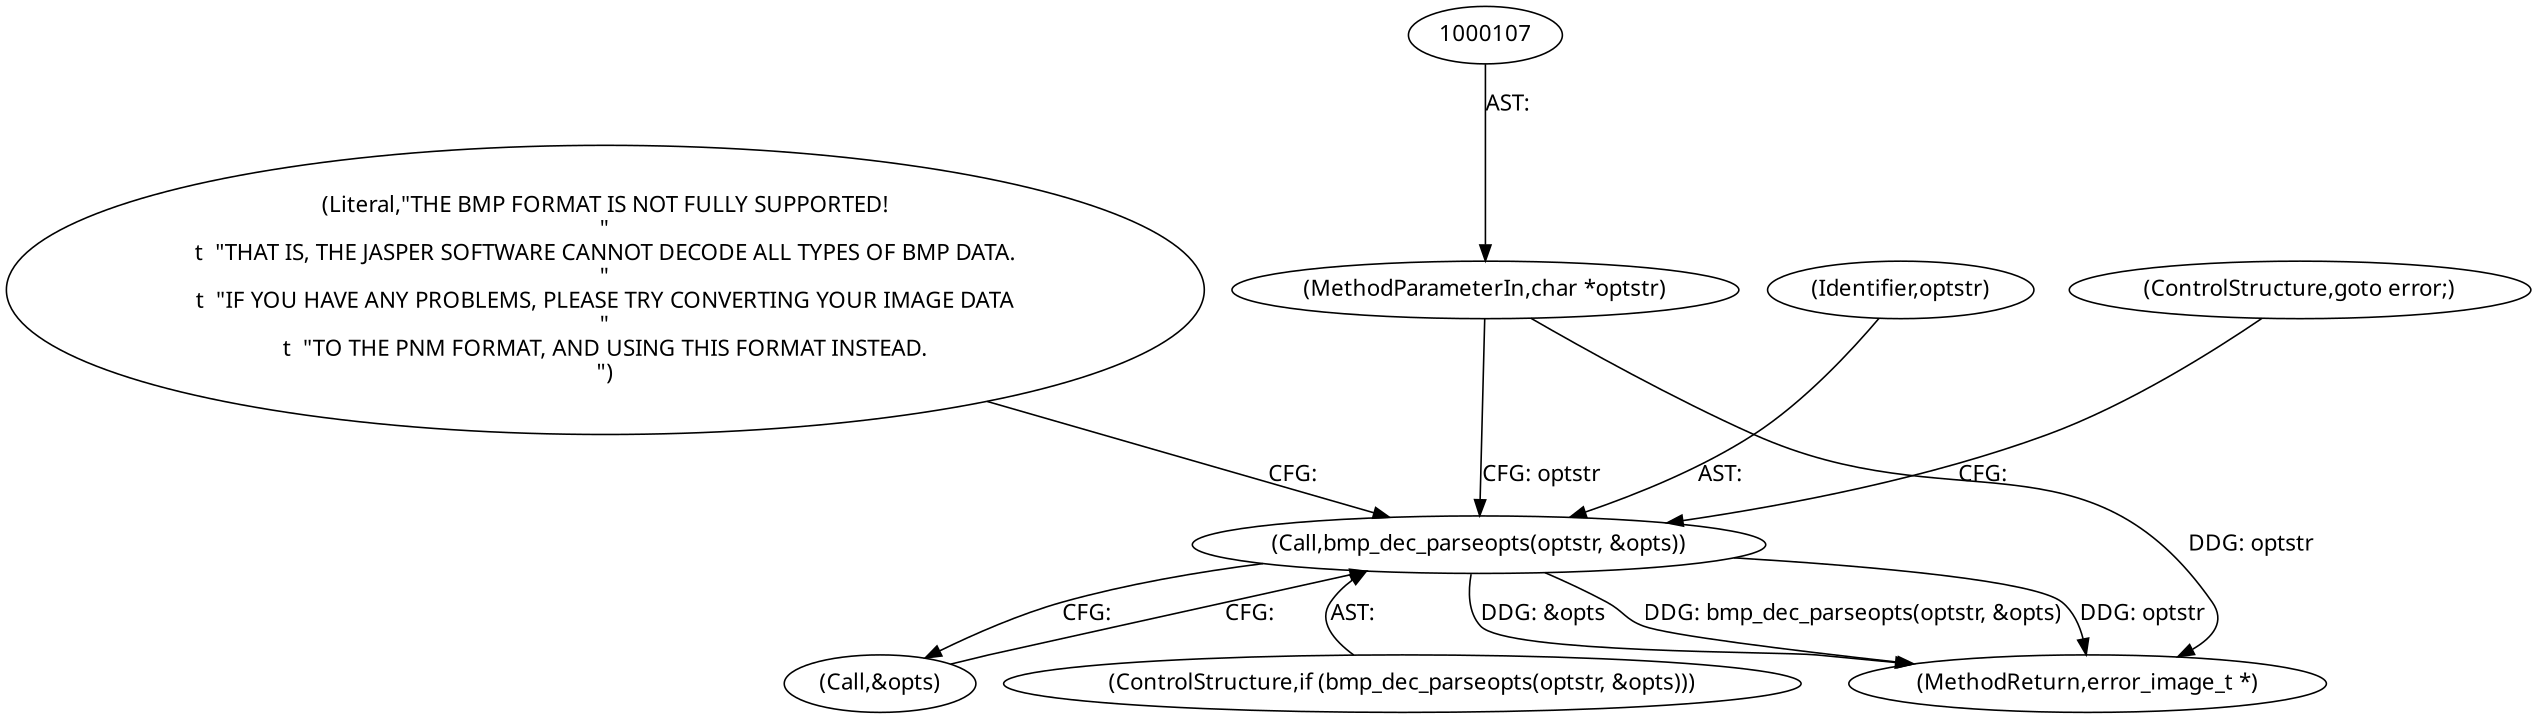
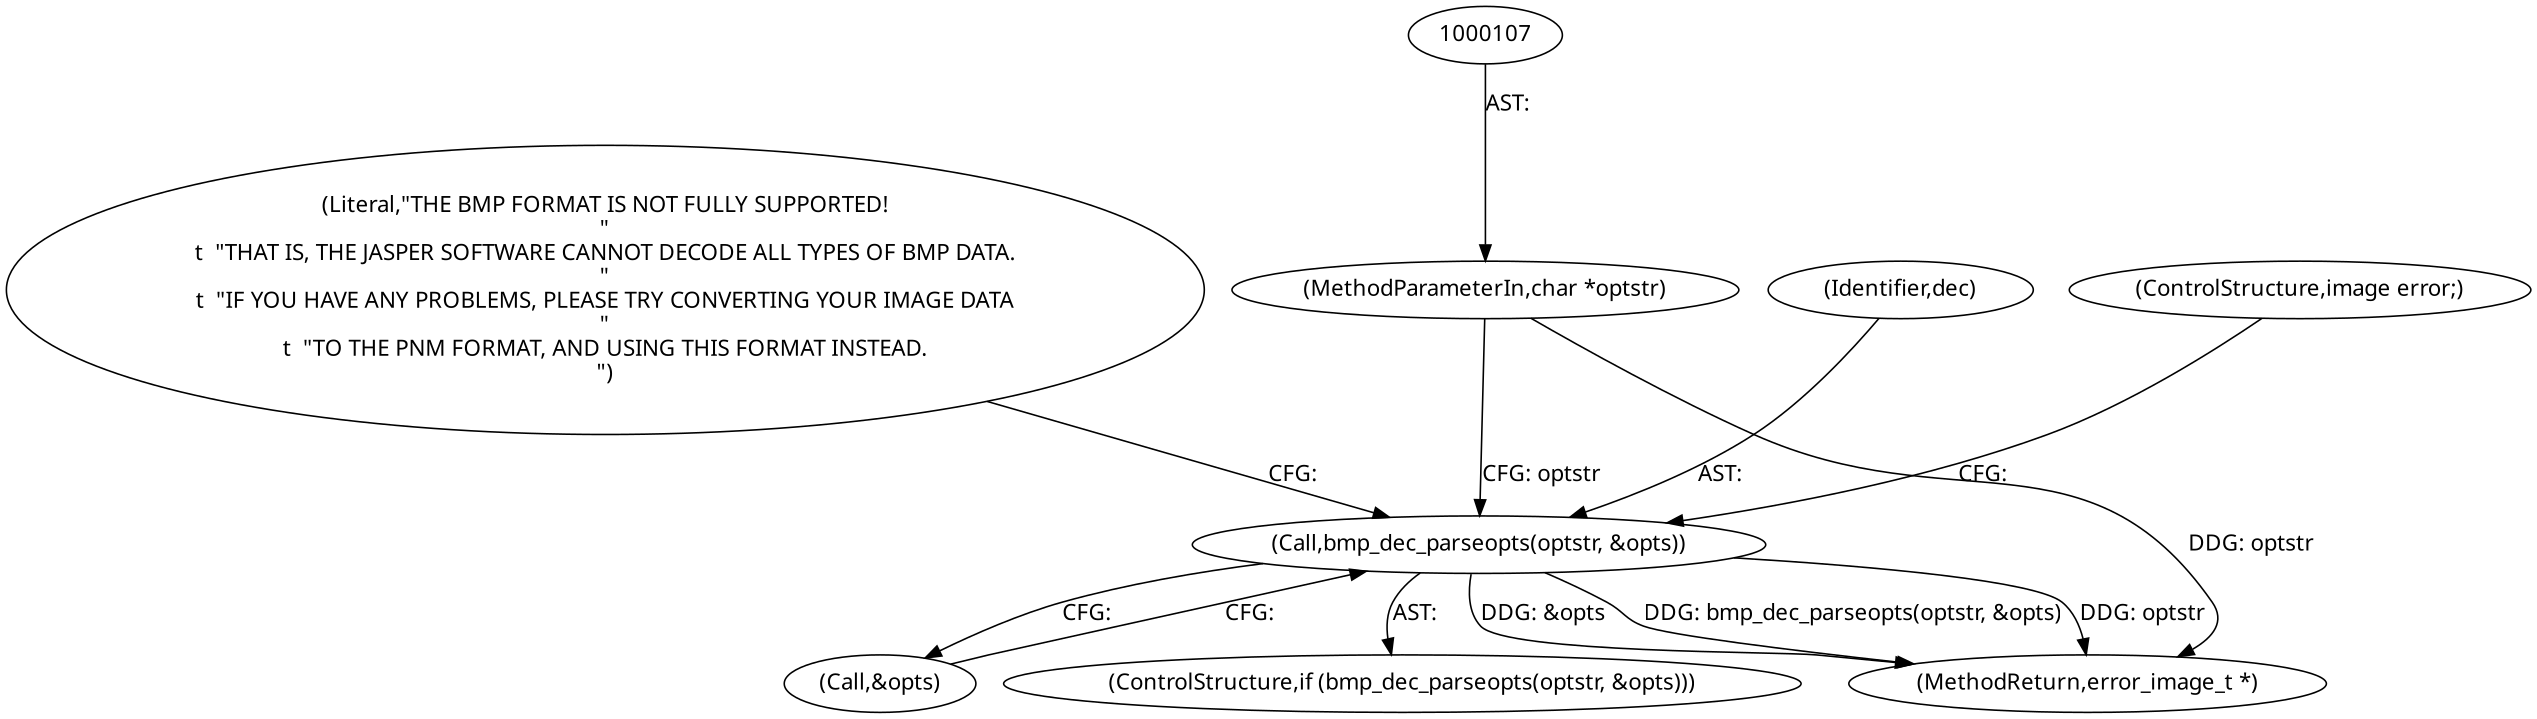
(1901, 290) -> (1901, 290)
(2300, 290) -> (2300, 290)
(1326, 618) -> (1393, 601)
